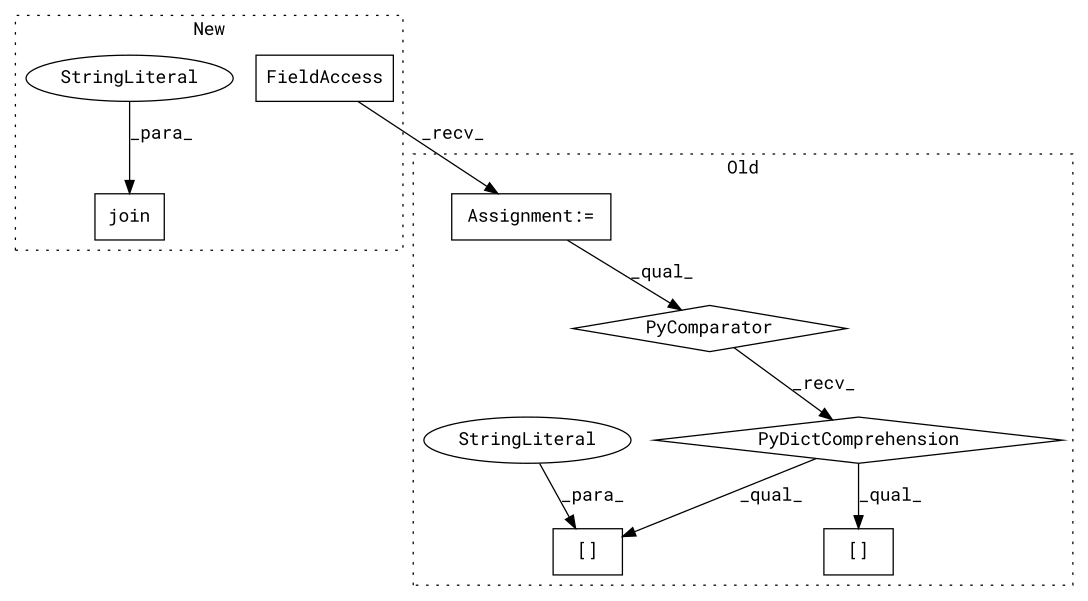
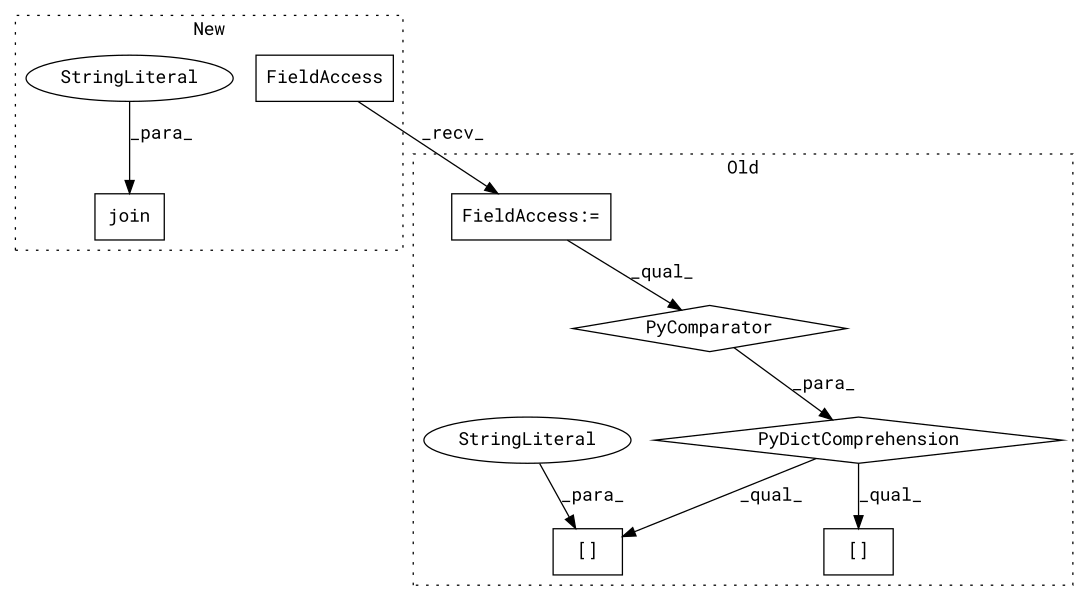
(531, 217) -> (531, 217)
(824, 384) -> (824, 384)
